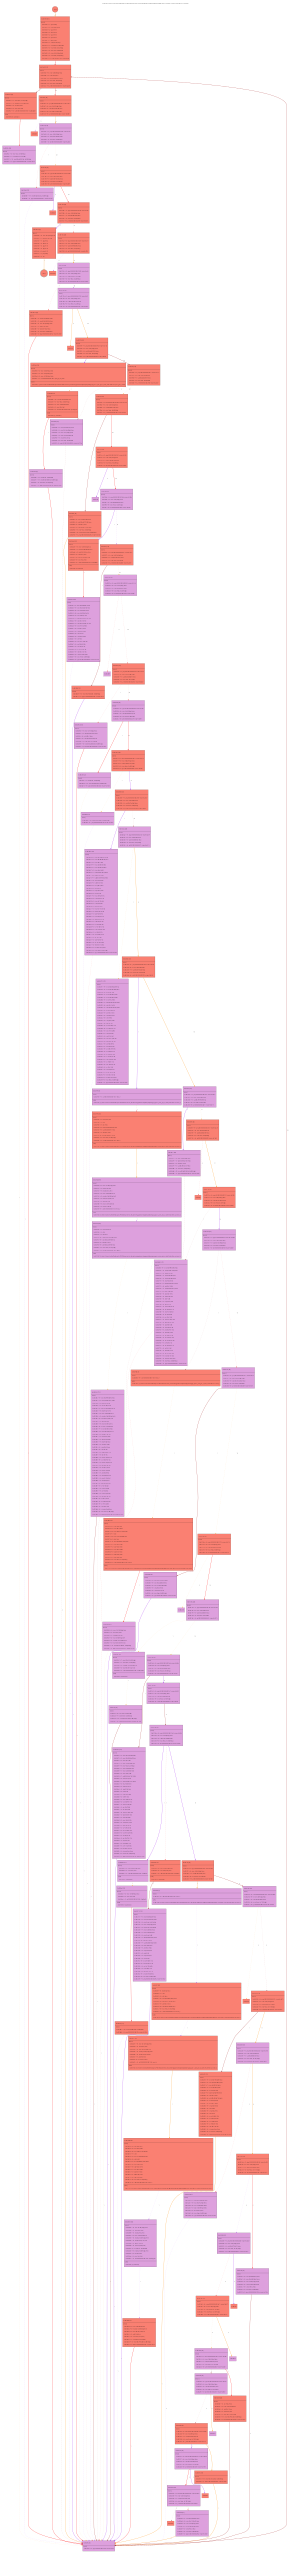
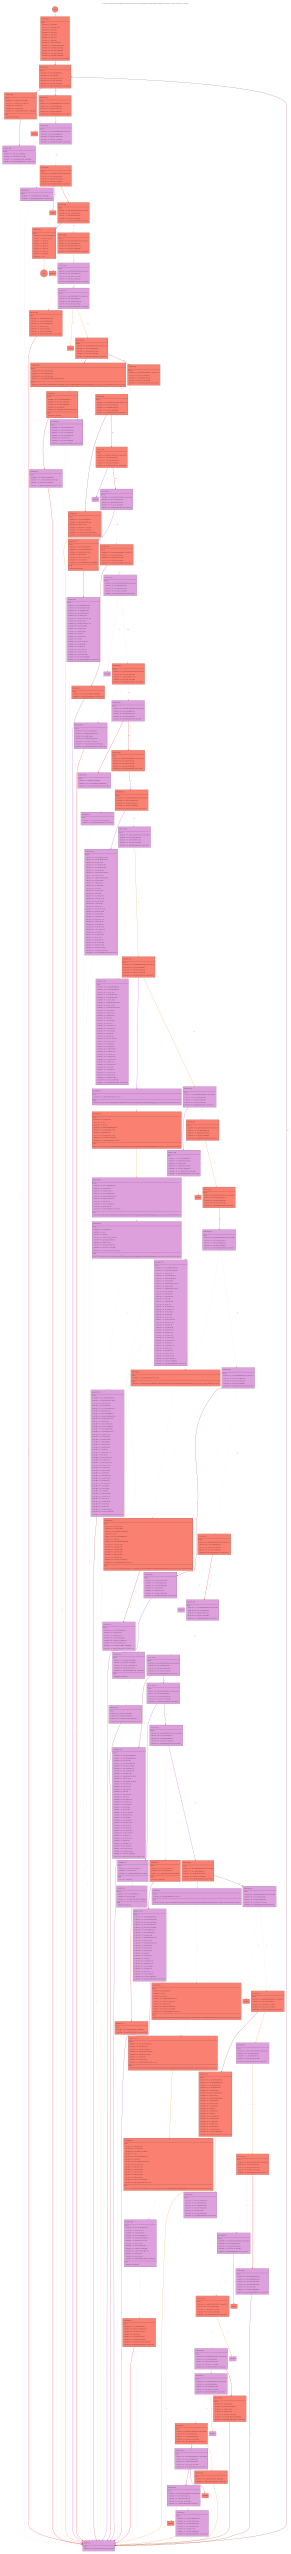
(162, 1804) -> (147, 1781)
